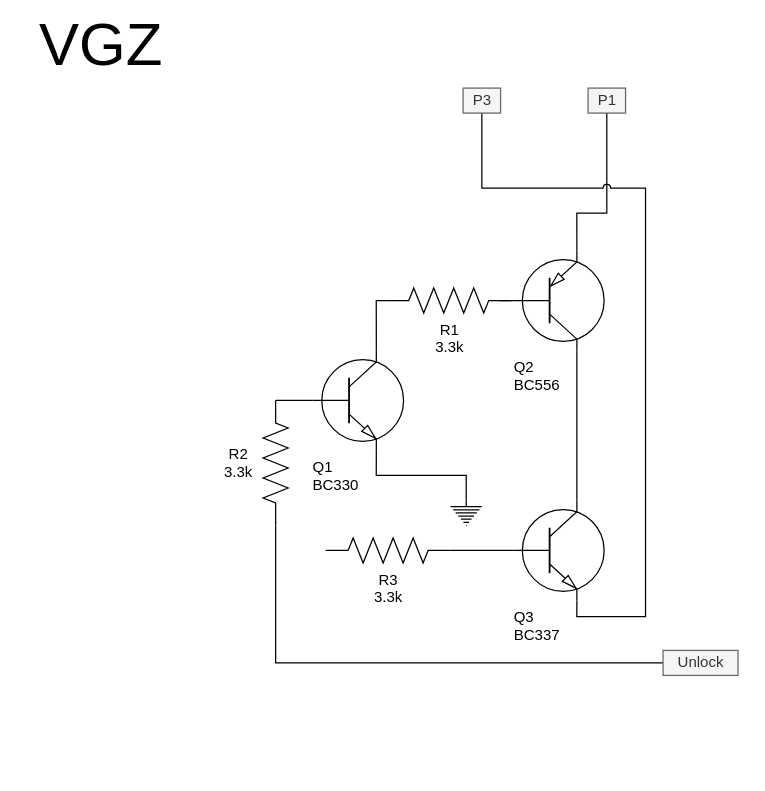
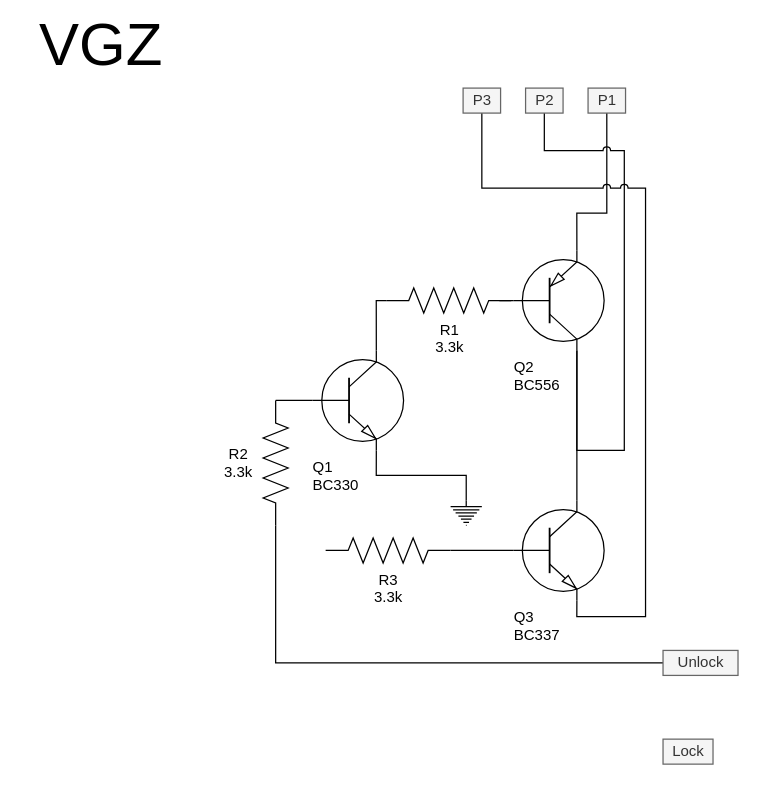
none -> (544, 101)
none -> (624, 343)
none -> (688, 752)
